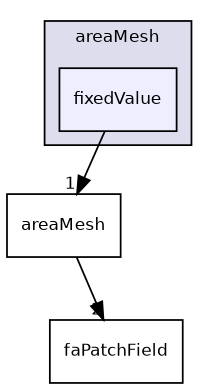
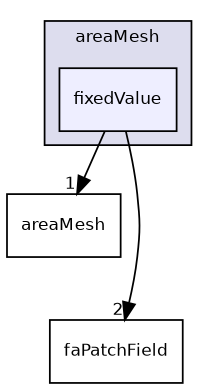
(87, 280) -> (139, 217)
